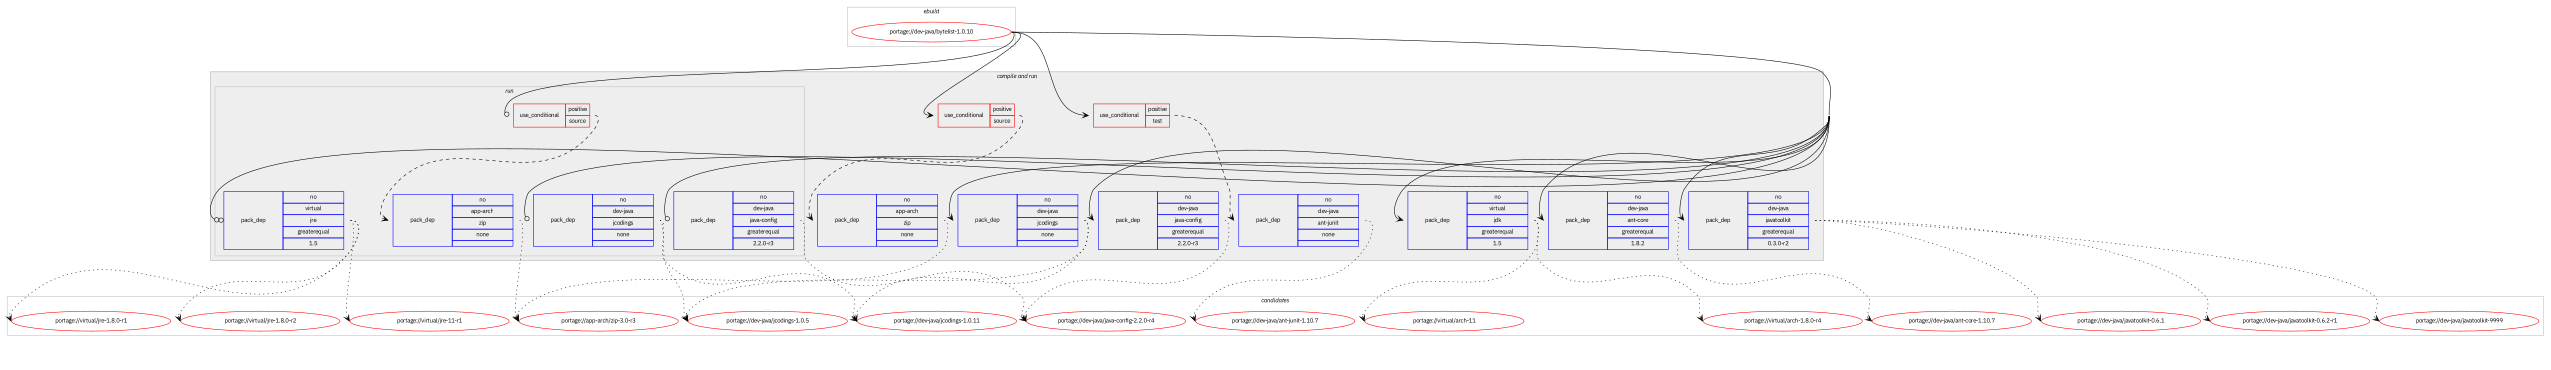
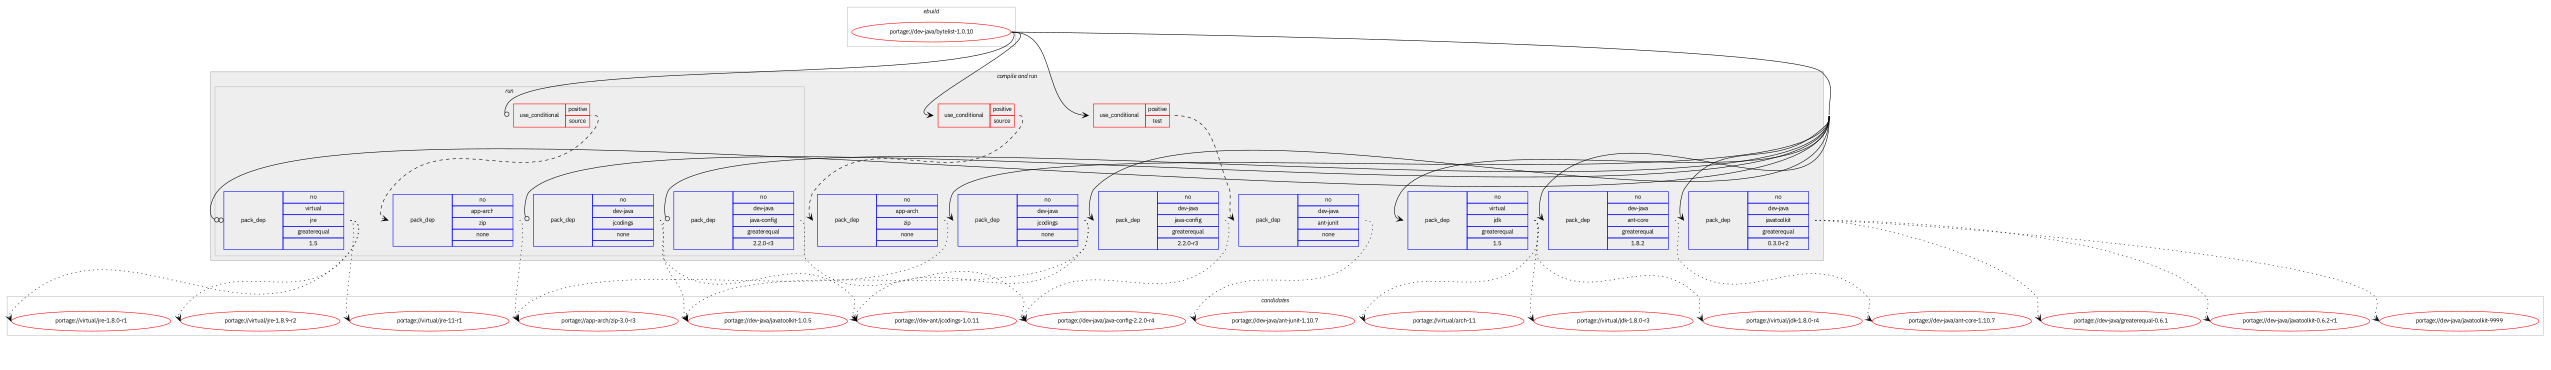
(260, 321) -> (260, 321)
(768, 321) -> (768, 321)
(937, 321) -> (937, 321)
none -> (1614, 321)
(1783, 321) -> (1783, 321)
(2121, 321) -> (2121, 321)
